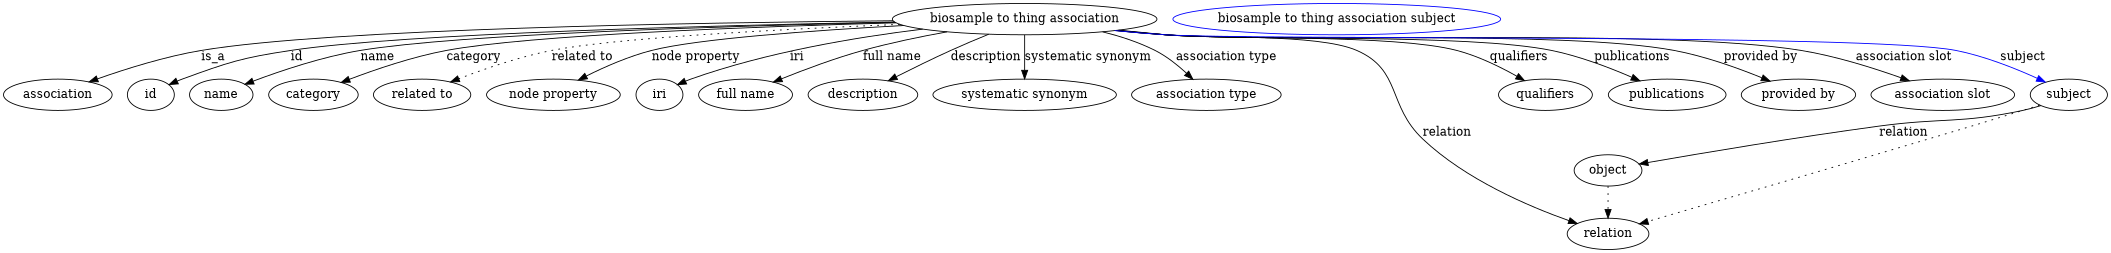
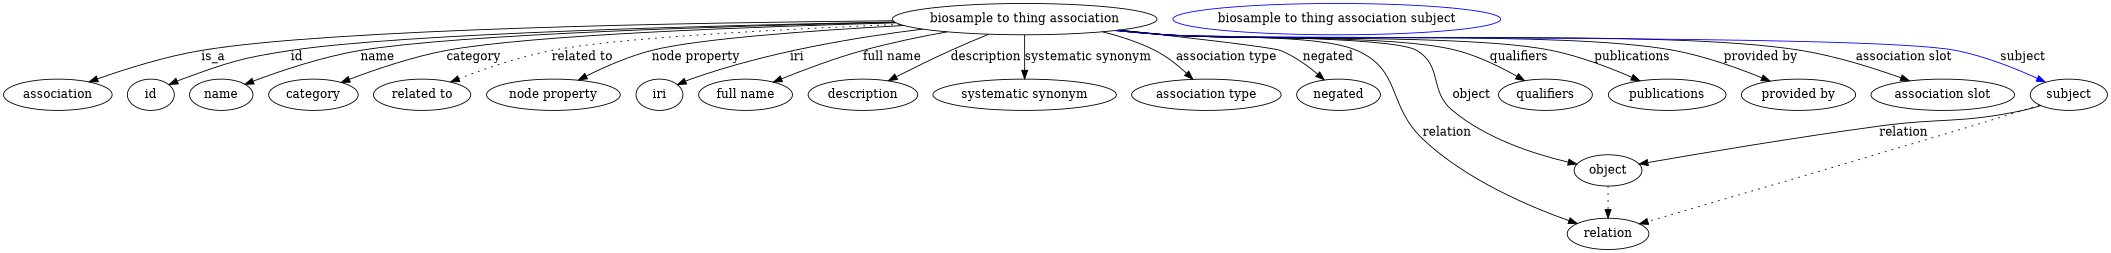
none -> (1416, 50)
none -> (1339, 95)
